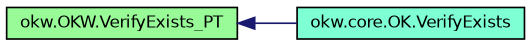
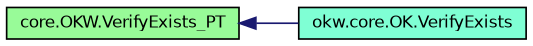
(122, 23) -> (123, 23)
